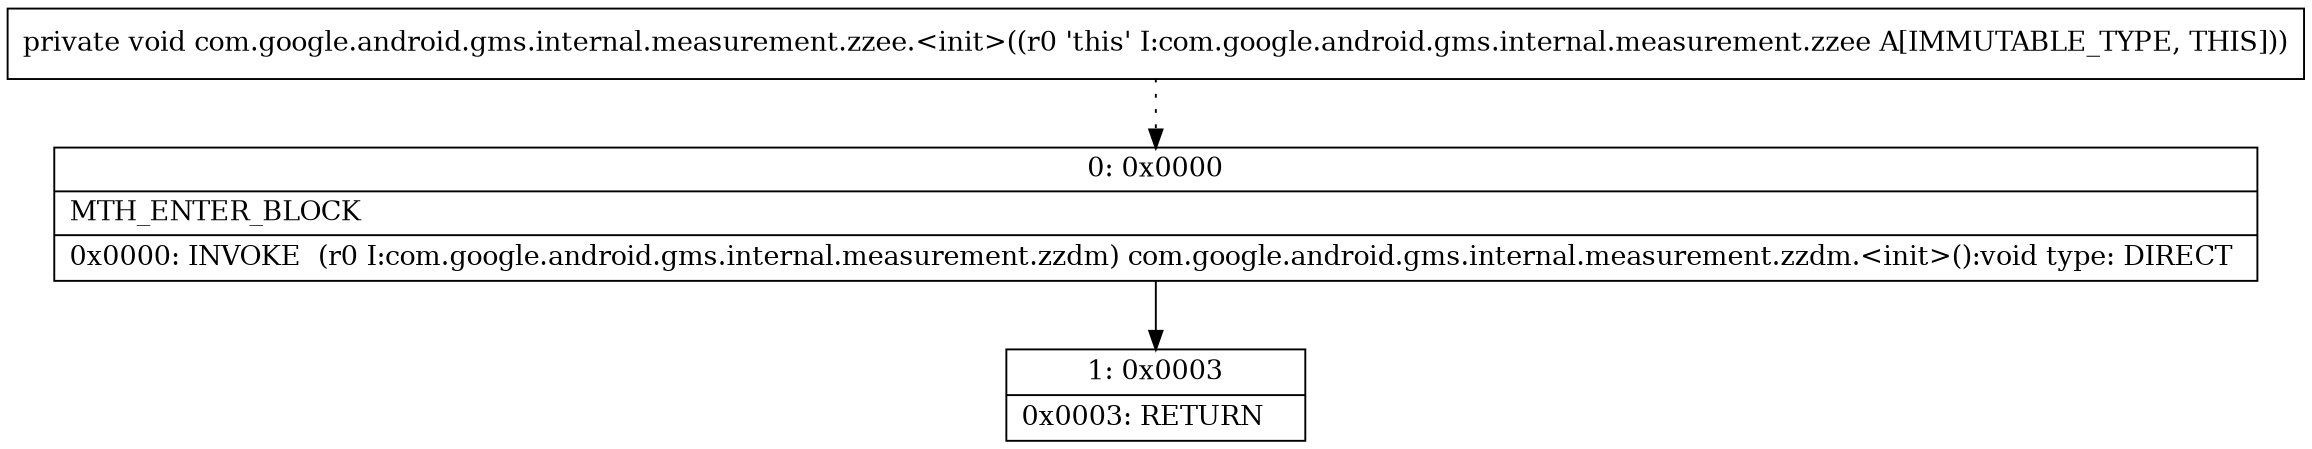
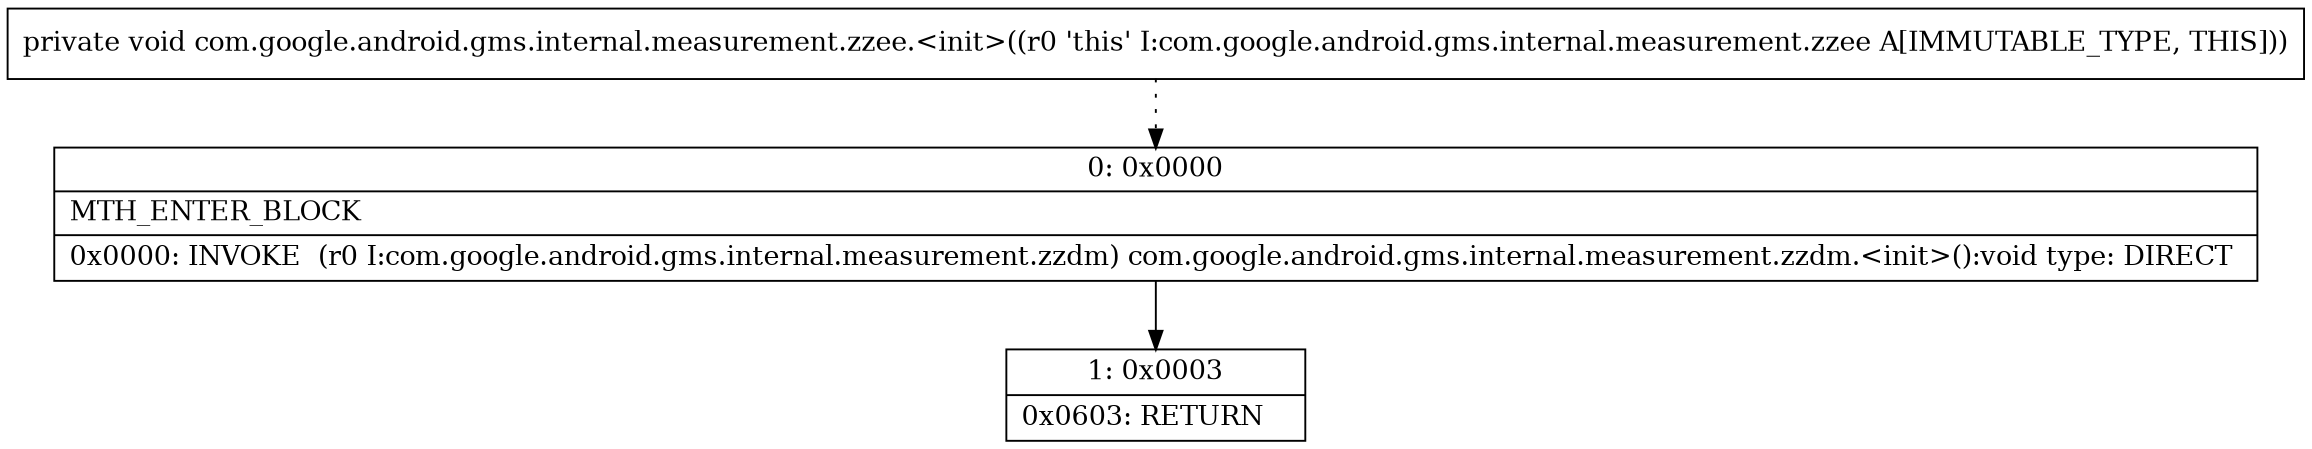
(1156, 417) -> (1156, 417)
